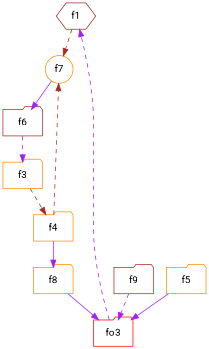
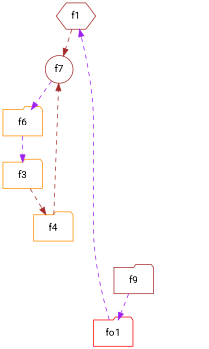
(59, 69) -> (59, 69)
(44, 92) -> (44, 92)
(23, 123) -> (23, 123)
(53, 281) -> none
(186, 281) -> none
(113, 333) -> (113, 333)
